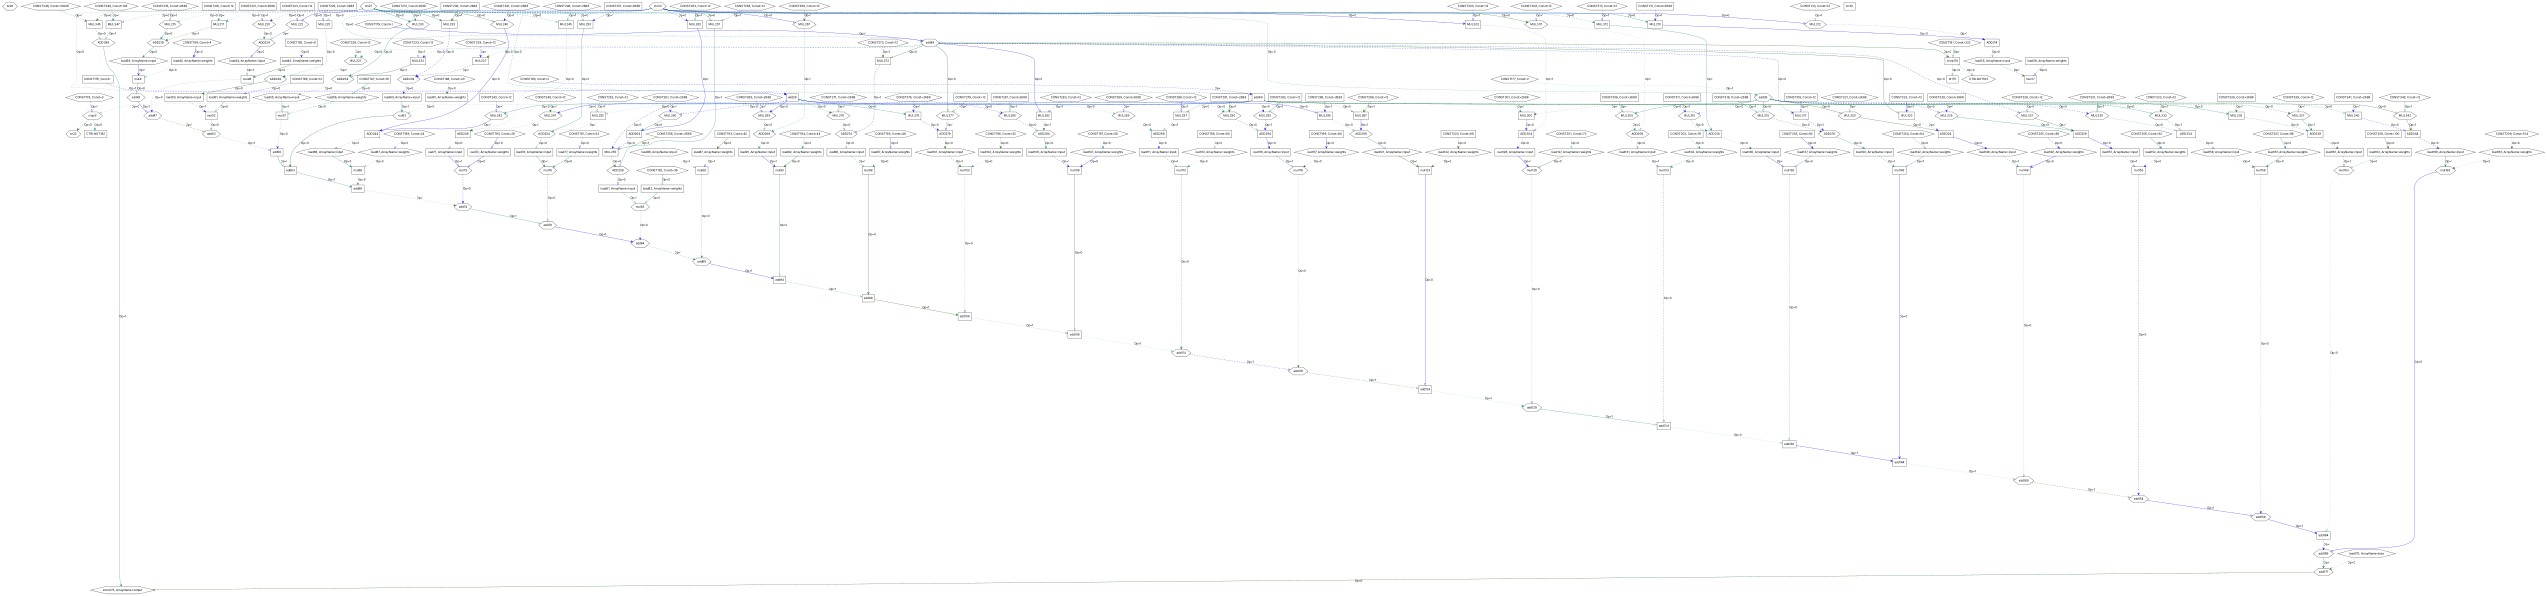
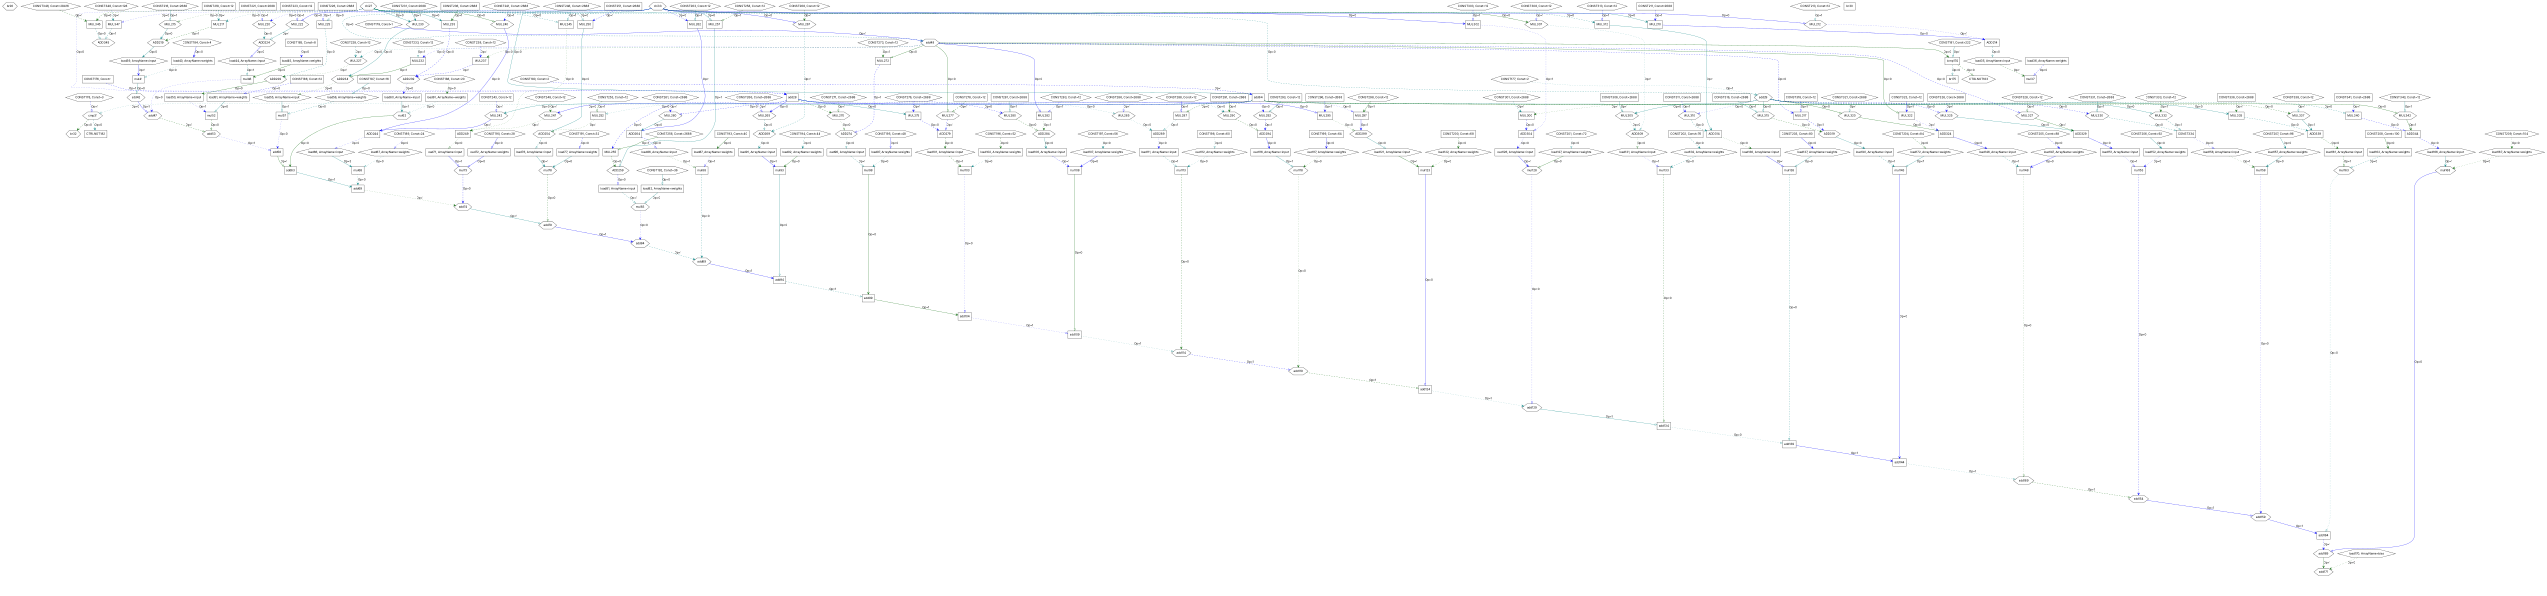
(779, 92) -> (779, 92)
(2186, 134) -> (2186, 134)
(626, 143) -> (649, 141)
(1930, 152) -> (1930, 152)
(123, 590) -> none
